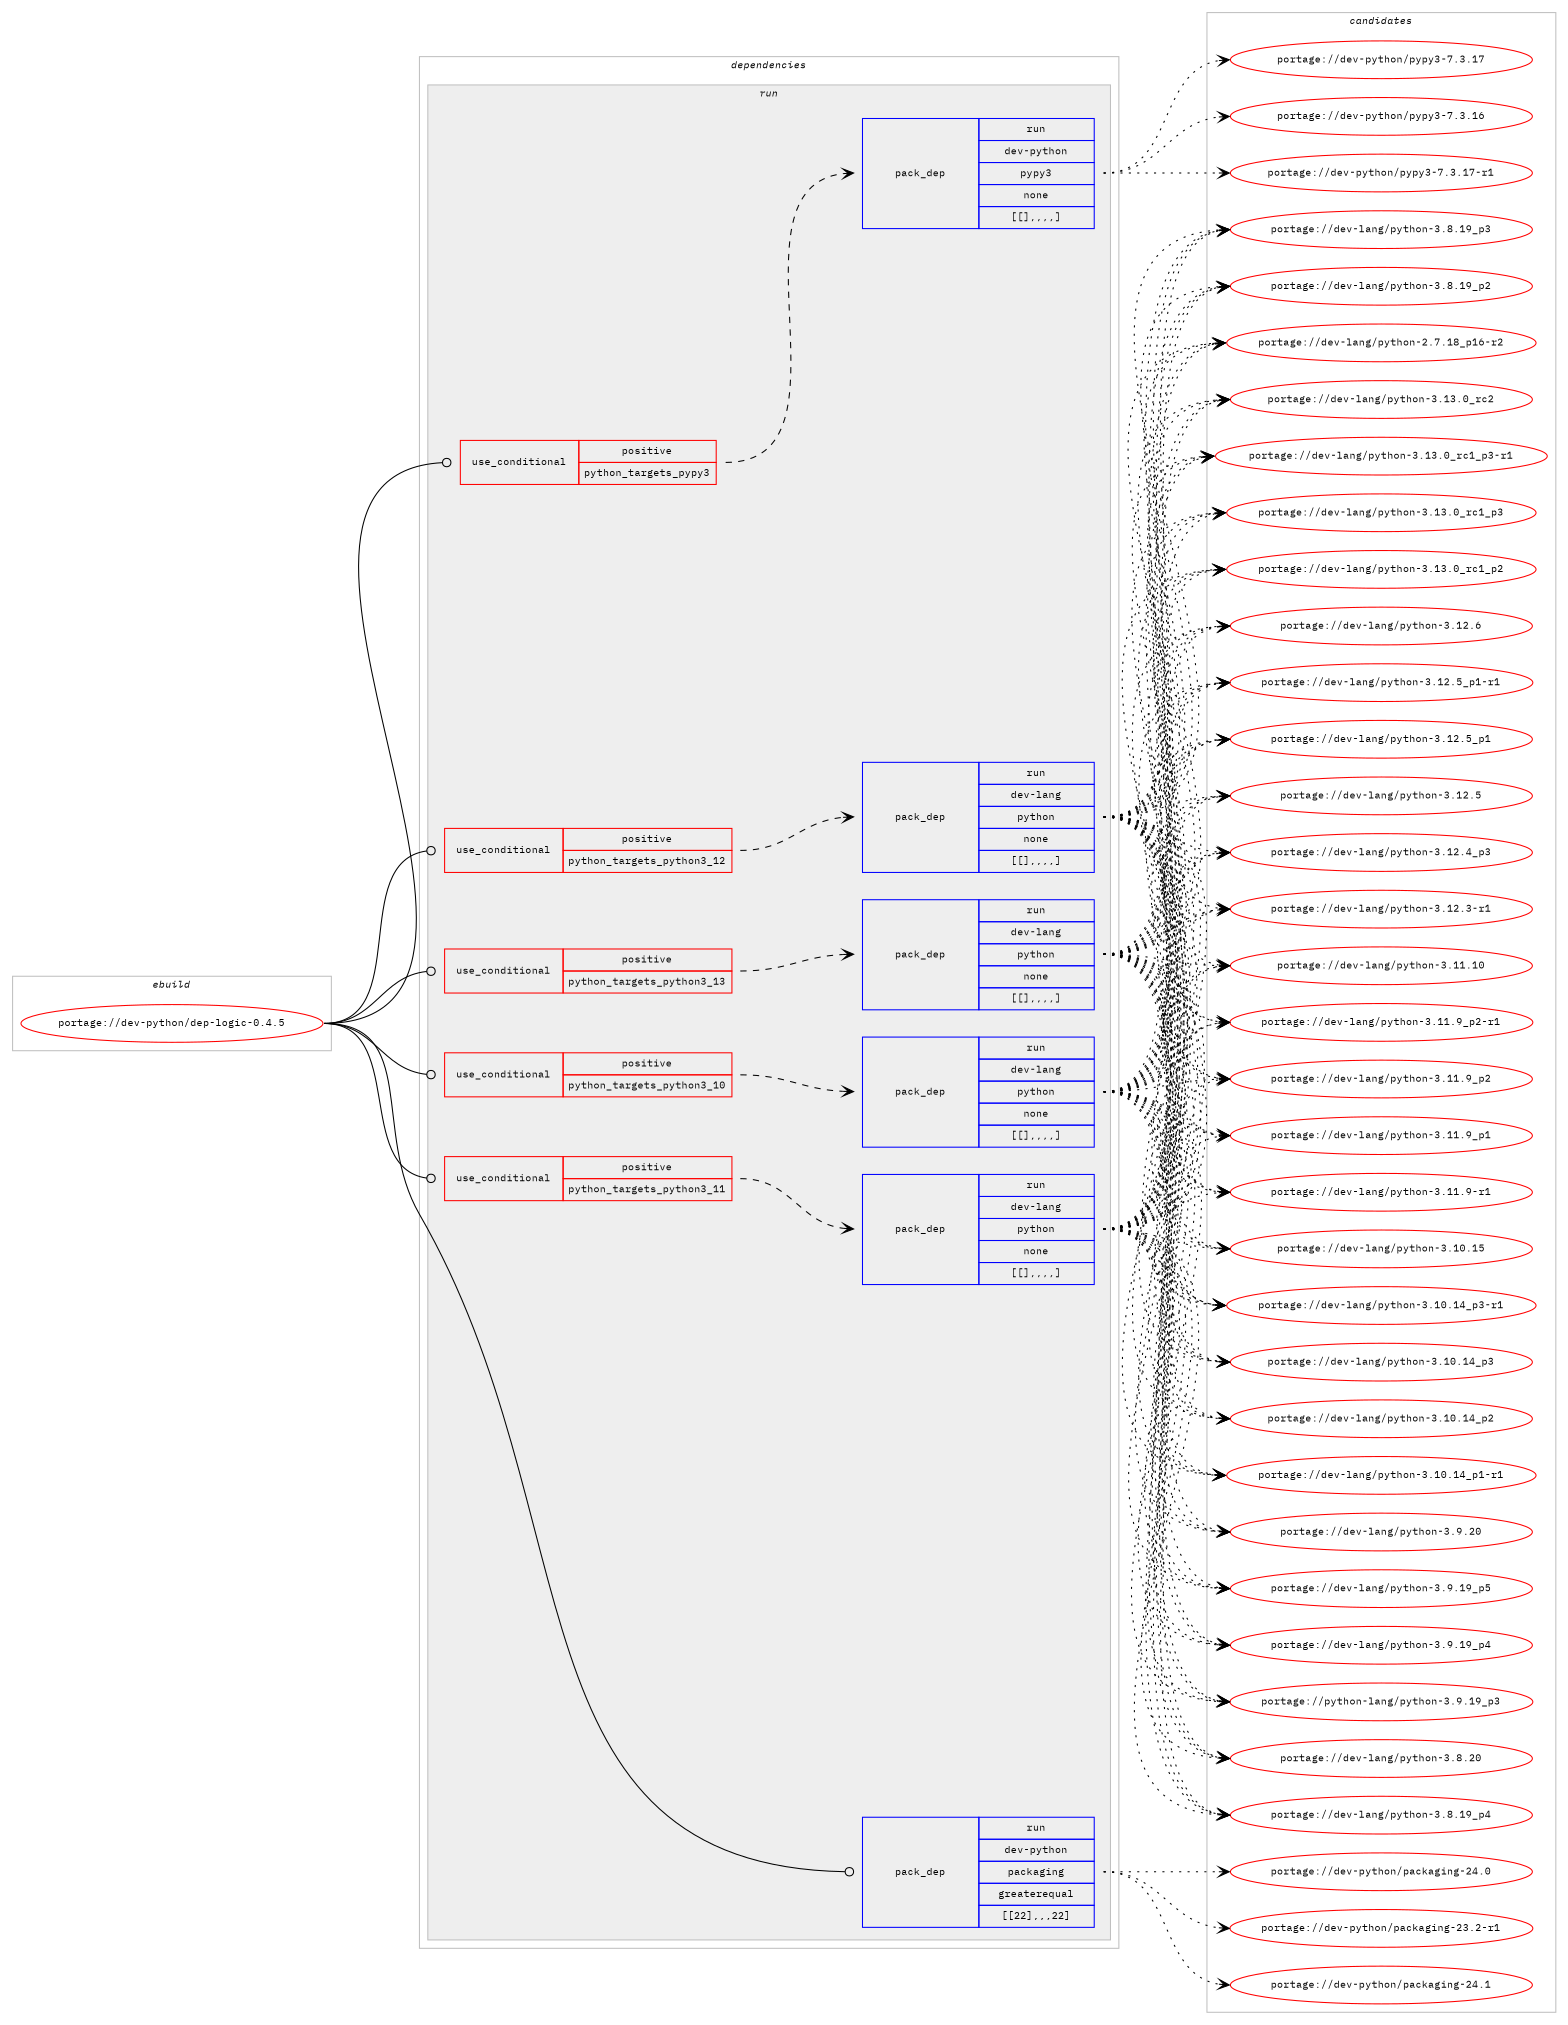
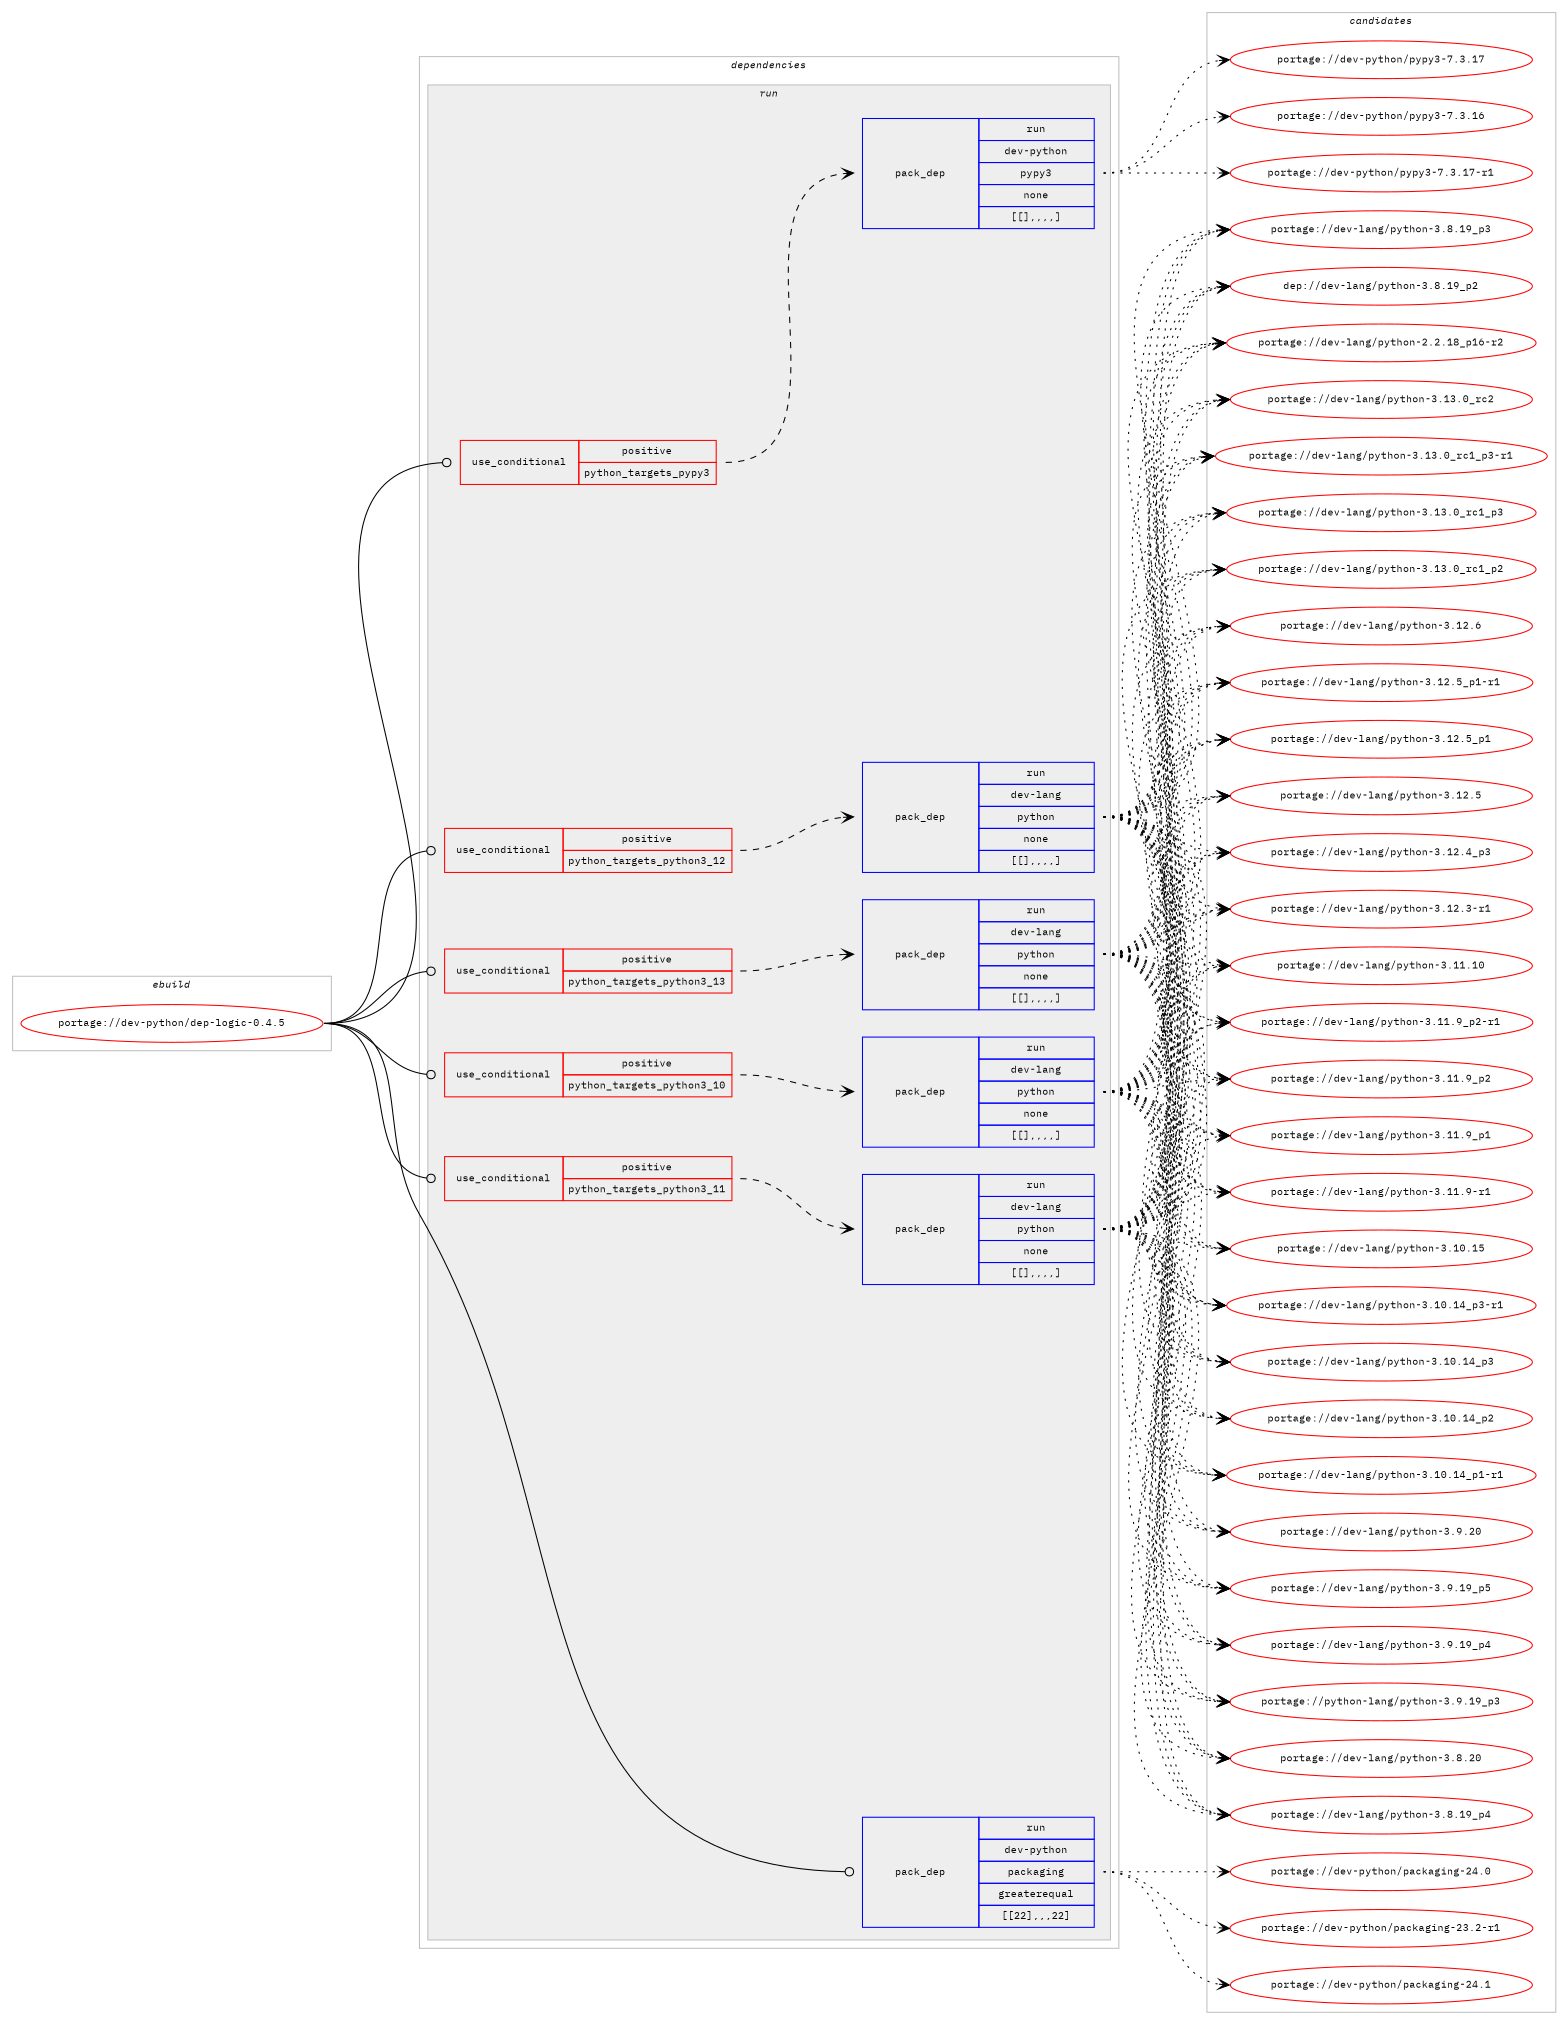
(1381, 286) -> (1381, 286)
(1381, 343) -> (1381, 343)
